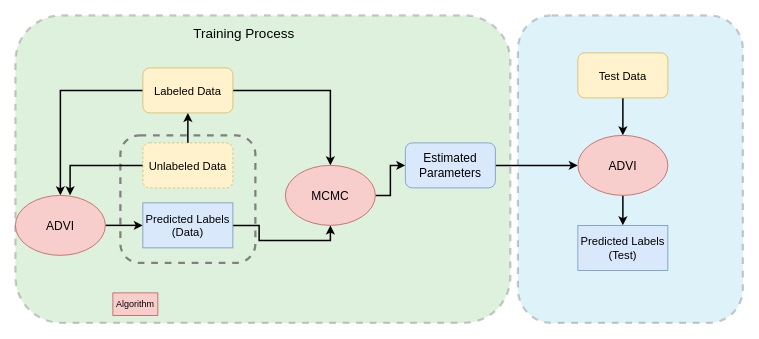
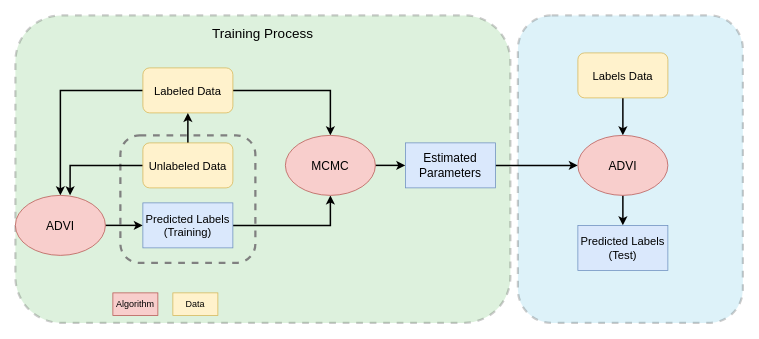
(244, 34) -> (263, 34)
(623, 75) -> (623, 75)
(188, 165) -> (188, 165)
(450, 165) -> (450, 165)
(330, 195) -> (330, 165)
(188, 225) -> (188, 225)
none -> (195, 304)
